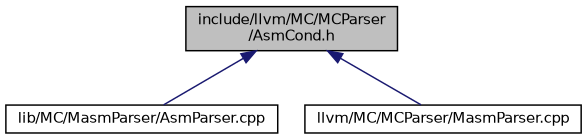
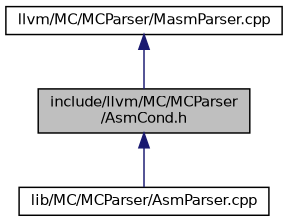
(381, 82) -> (144, 69)
(142, 119) -> (144, 201)
